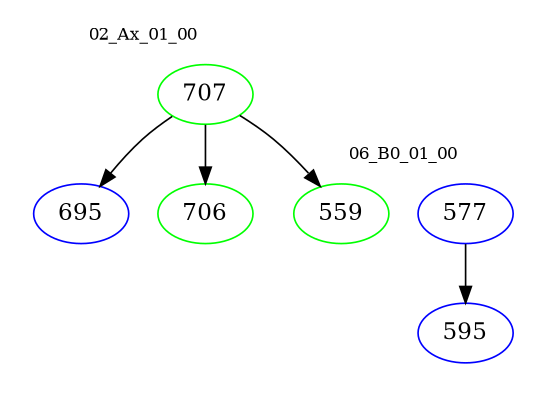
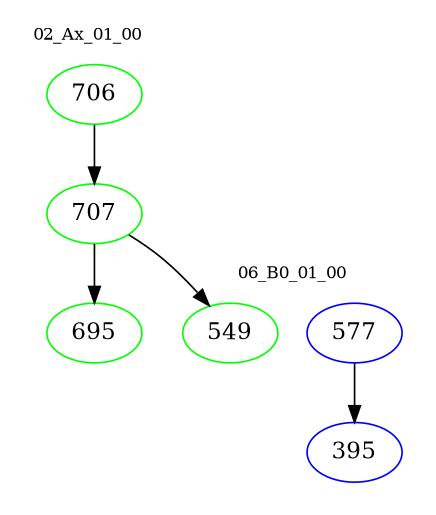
(205, 146) -> (94, 146)
(81, 214) -> (94, 333)
(341, 214) -> (230, 333)
(466, 333) -> (355, 452)
